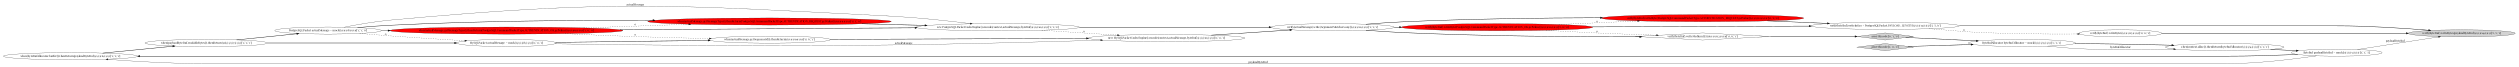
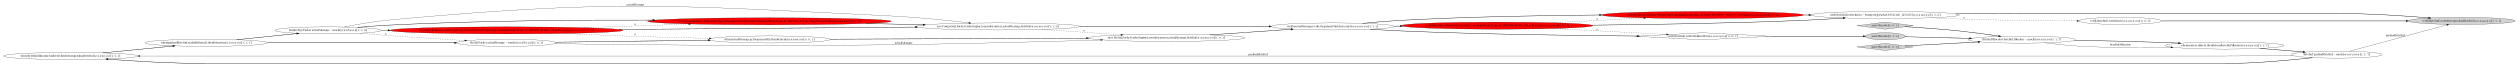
none -> (1885, 26)
(1885, 36) -> (1885, 36)
